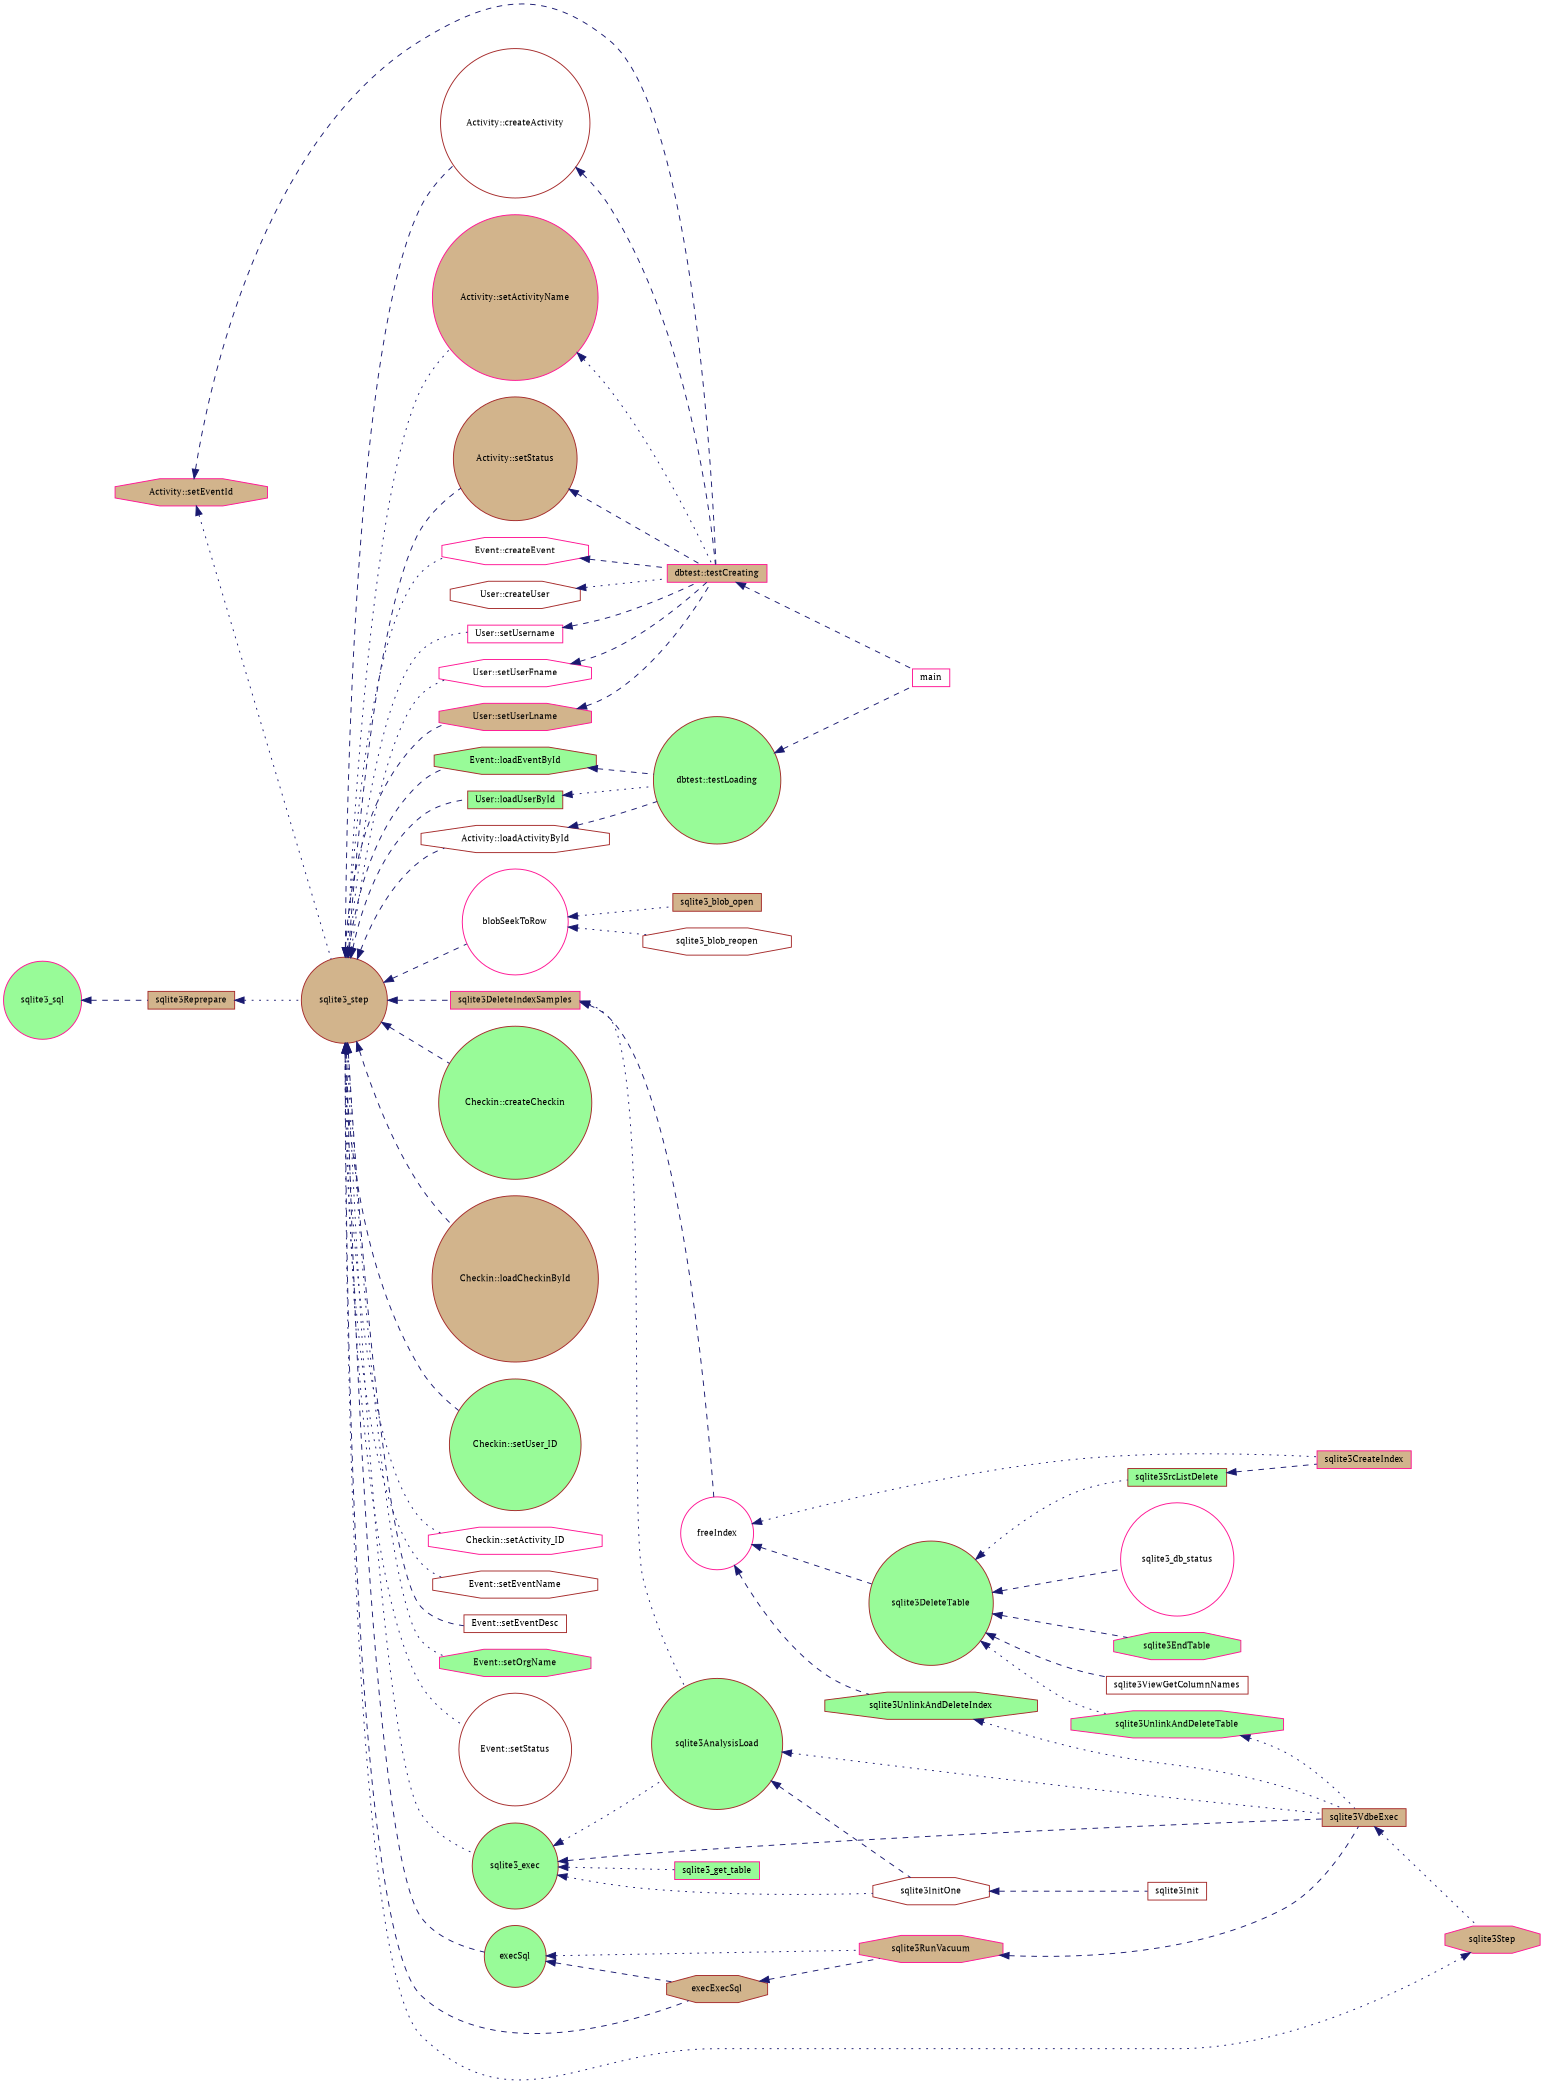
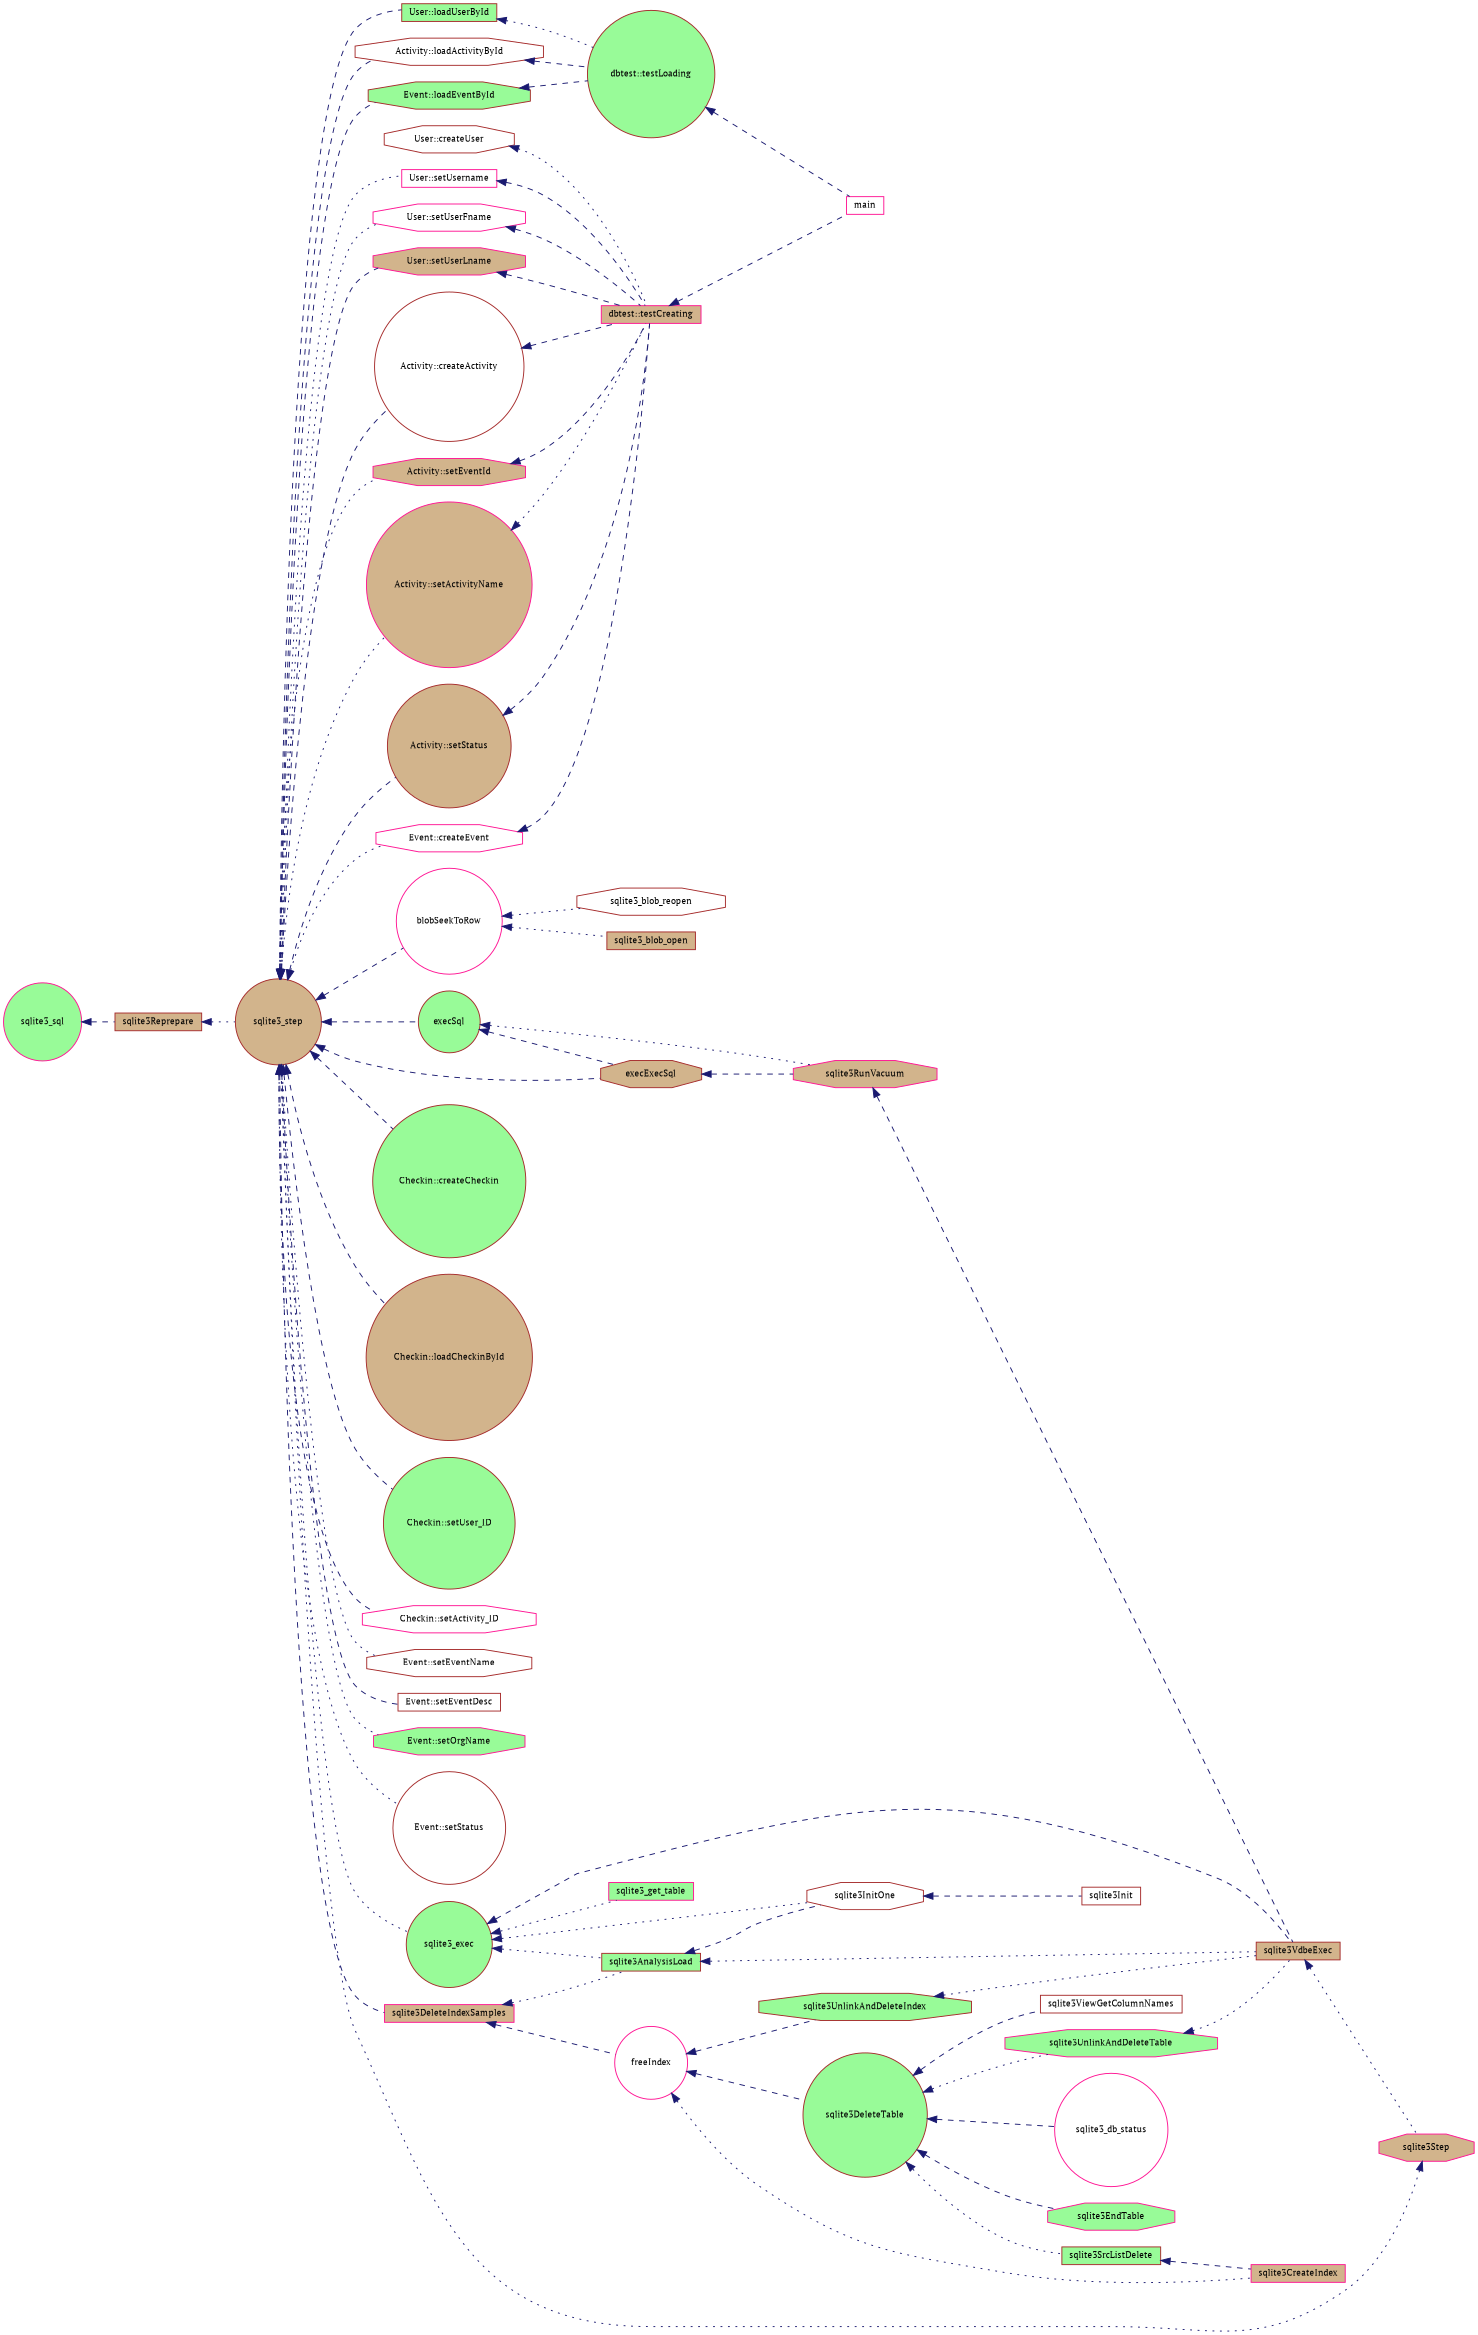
(265, 737) -> (294, 713)
(361, 1303) -> (291, 1353)
(717, 1744) -> (651, 1962)
